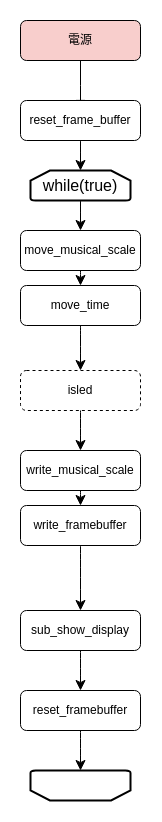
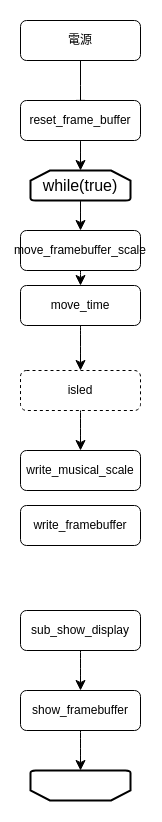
(81, 41) -> (81, 41)
(81, 251) -> (81, 251)
(81, 492) -> none
(81, 575) -> none
(81, 711) -> (81, 711)
